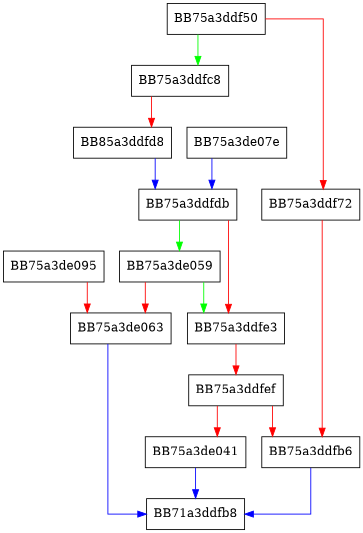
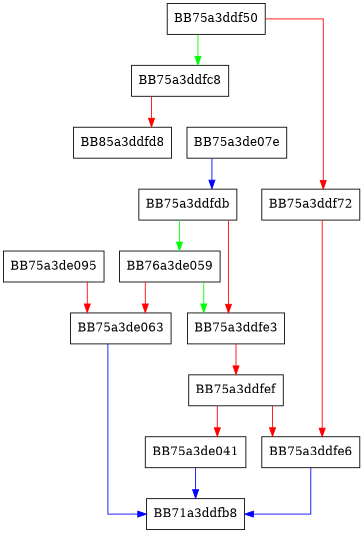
(155, 169) -> none
(170, 267) -> (170, 267)
(311, 452) -> (311, 452)
